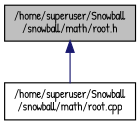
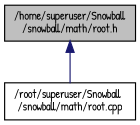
(70, 101) -> (70, 101)
